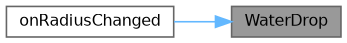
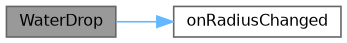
(195, 22) -> (136, 22)
